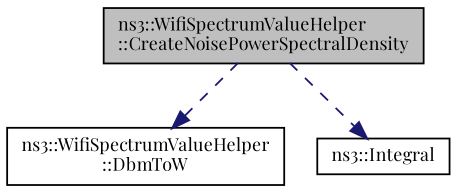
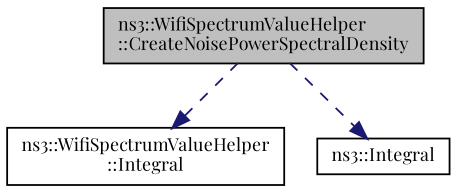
(146, 156) -> (146, 156)
